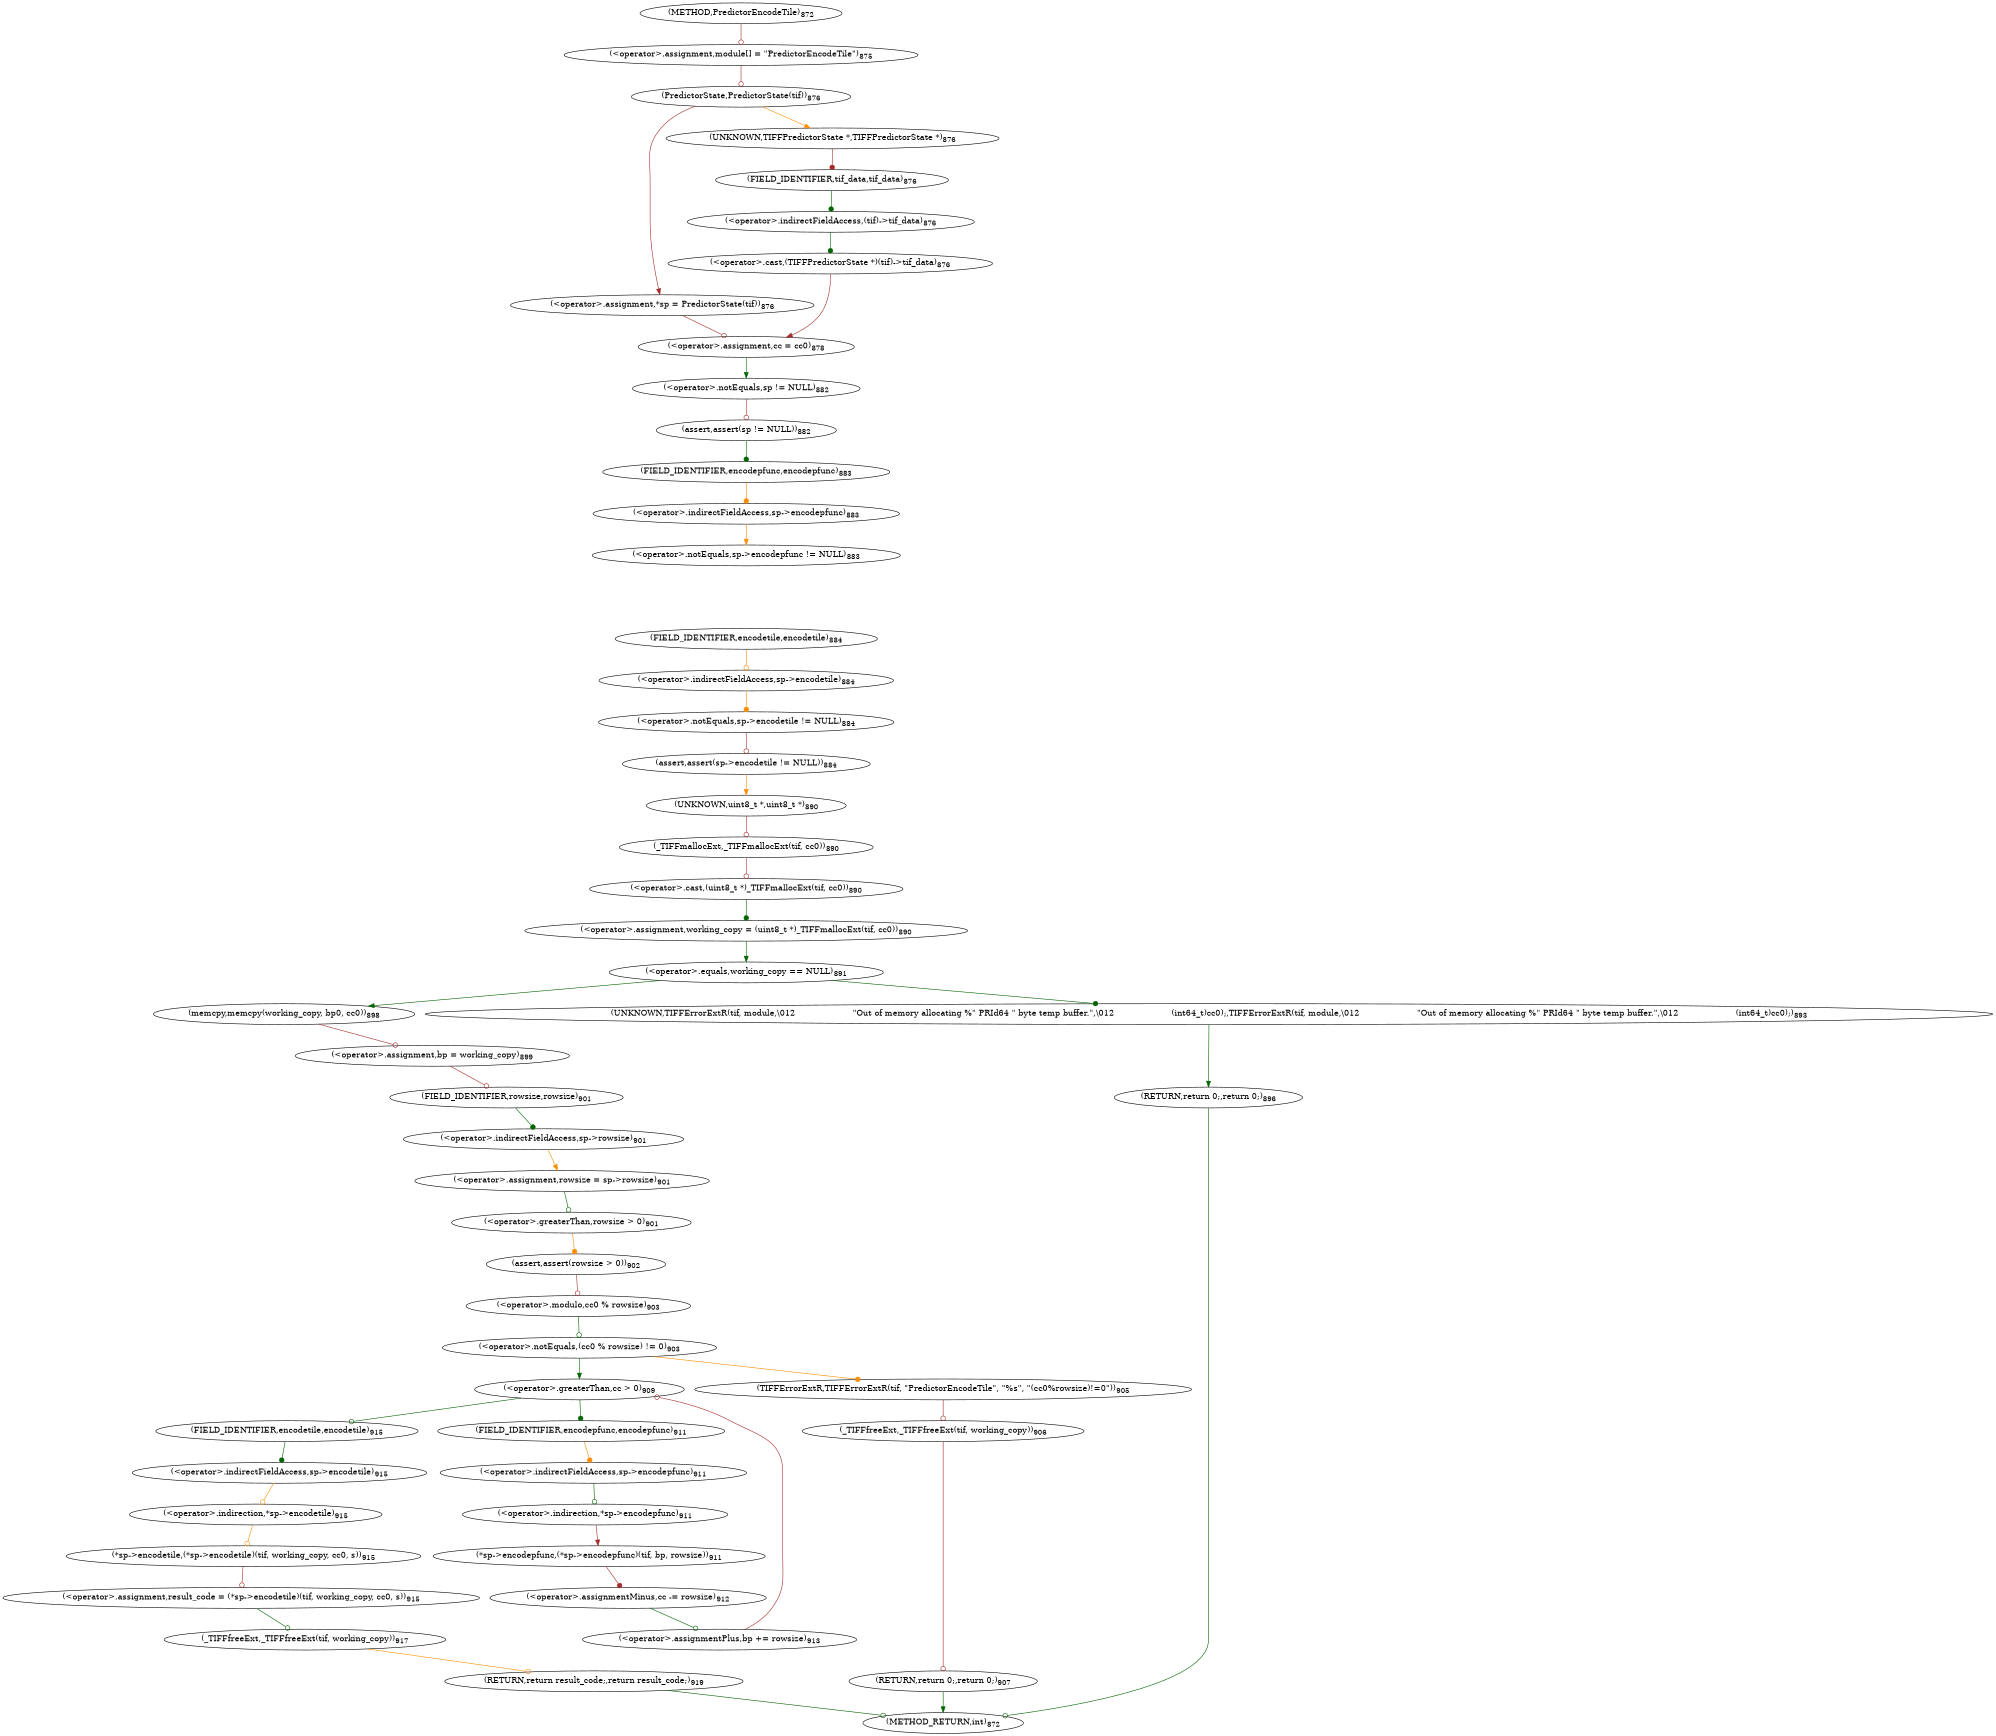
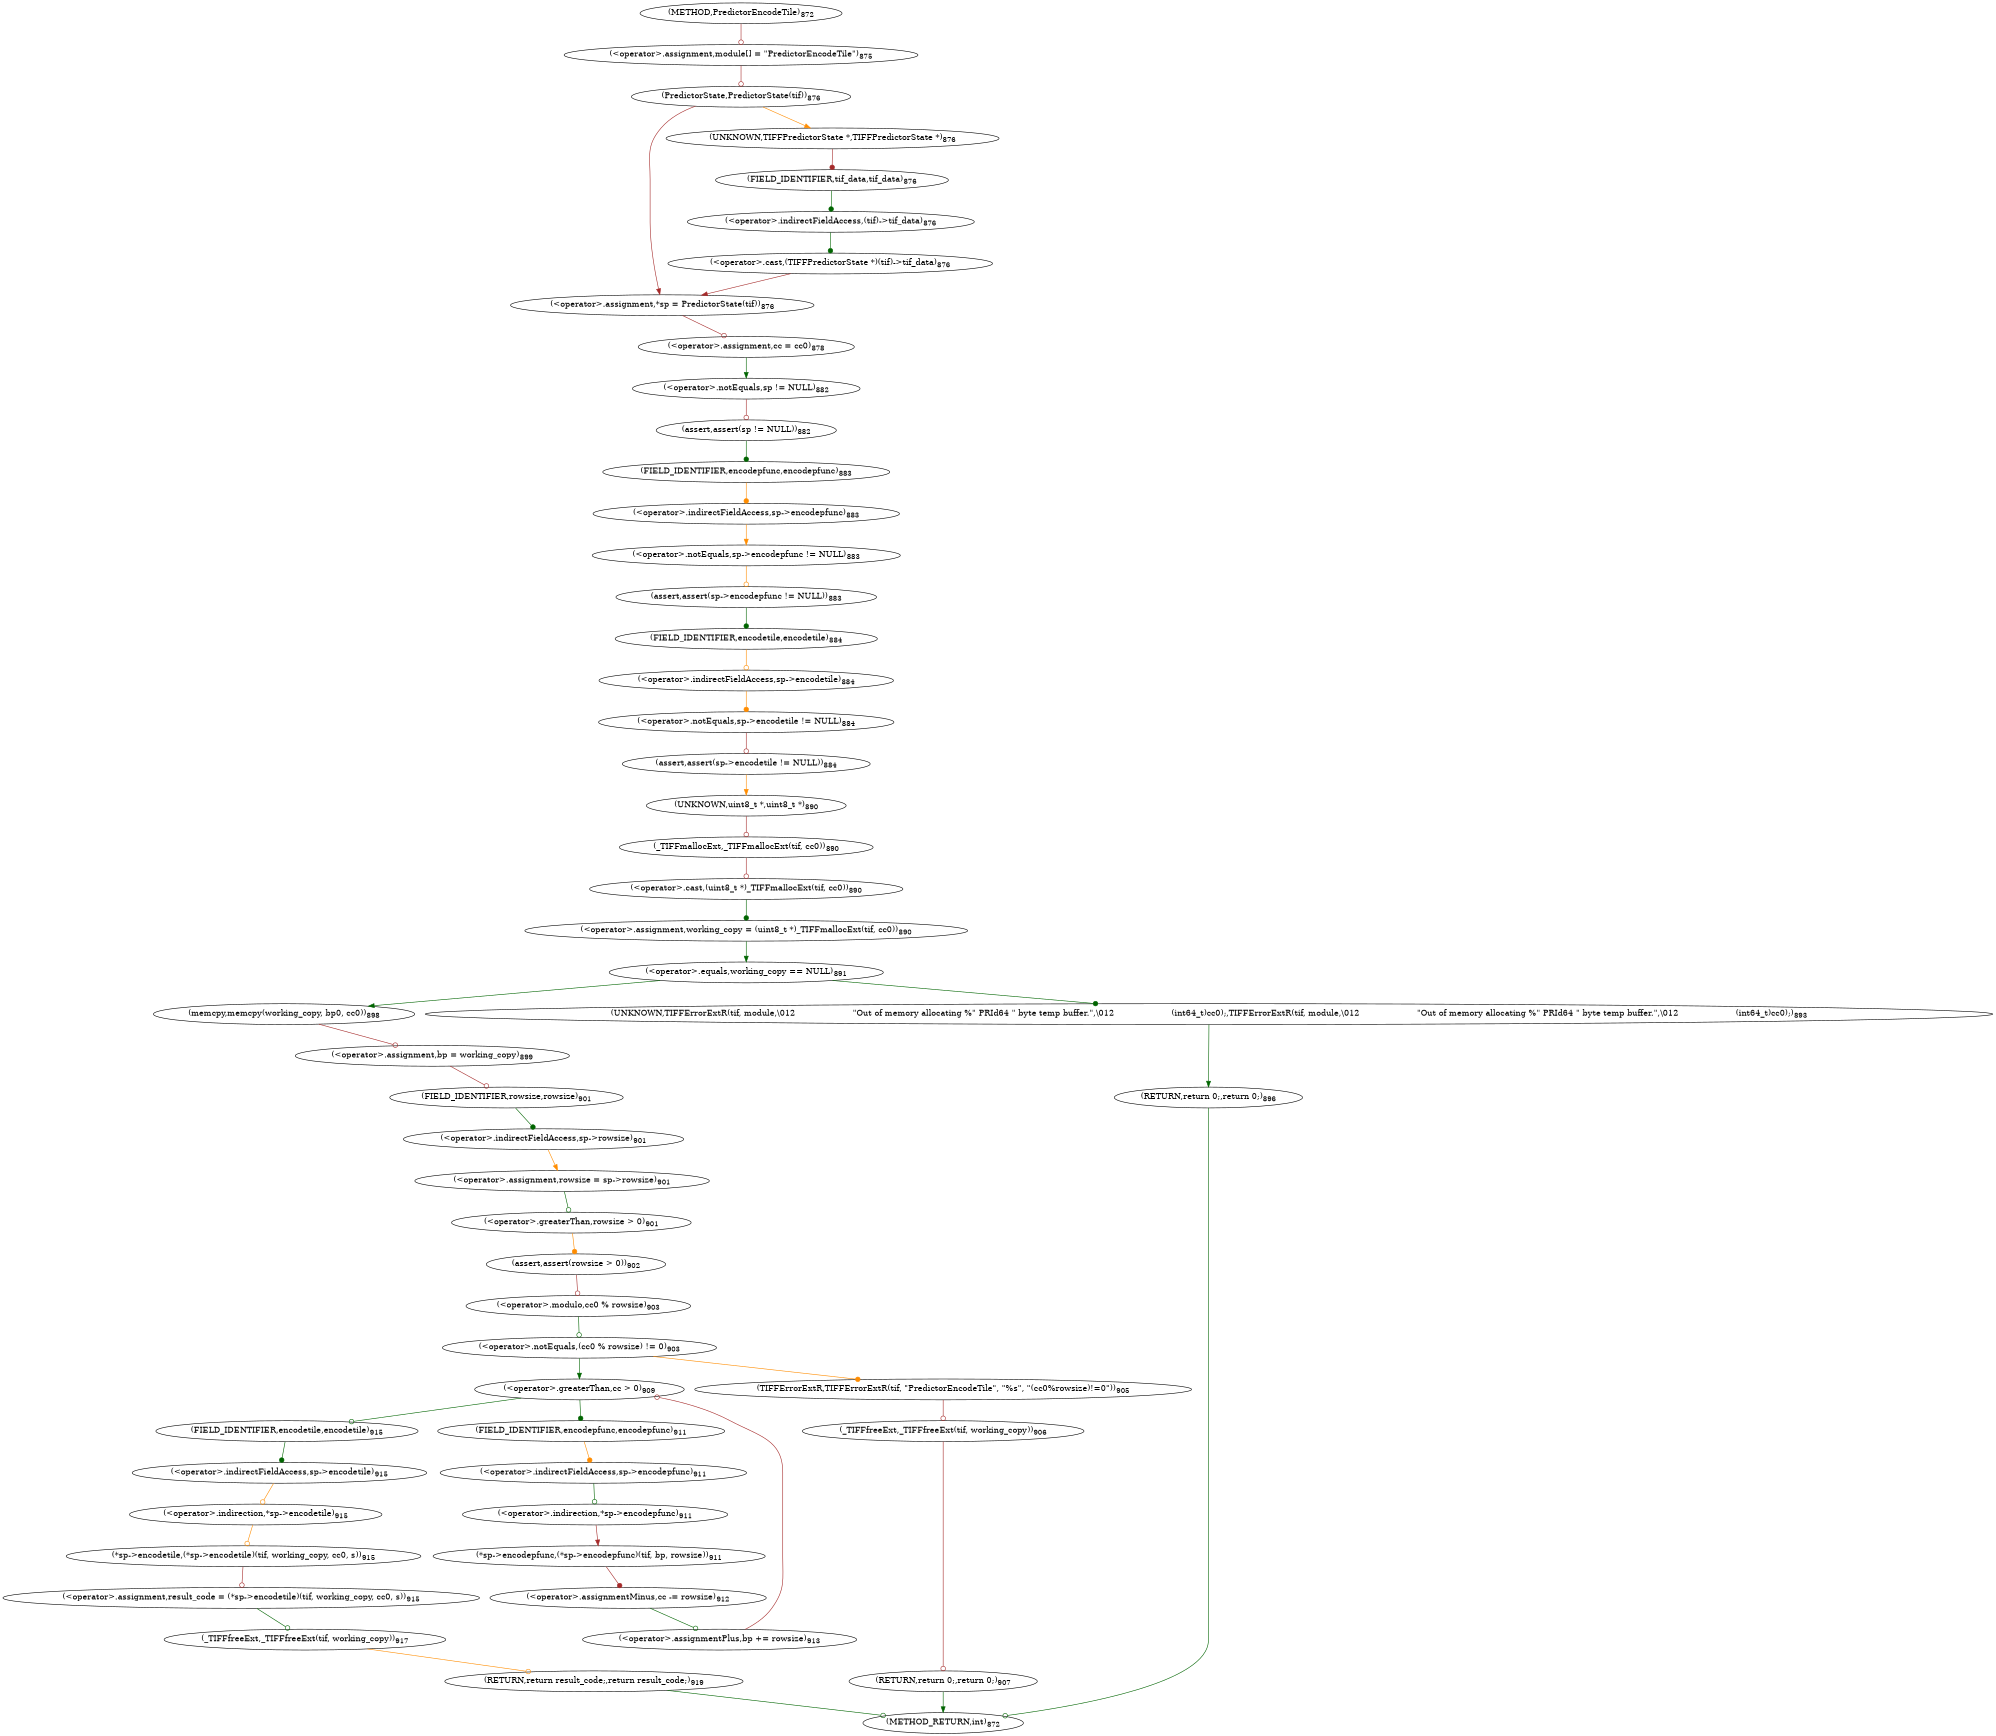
(822, 311) -> (749, 284)
none -> (746, 597)
